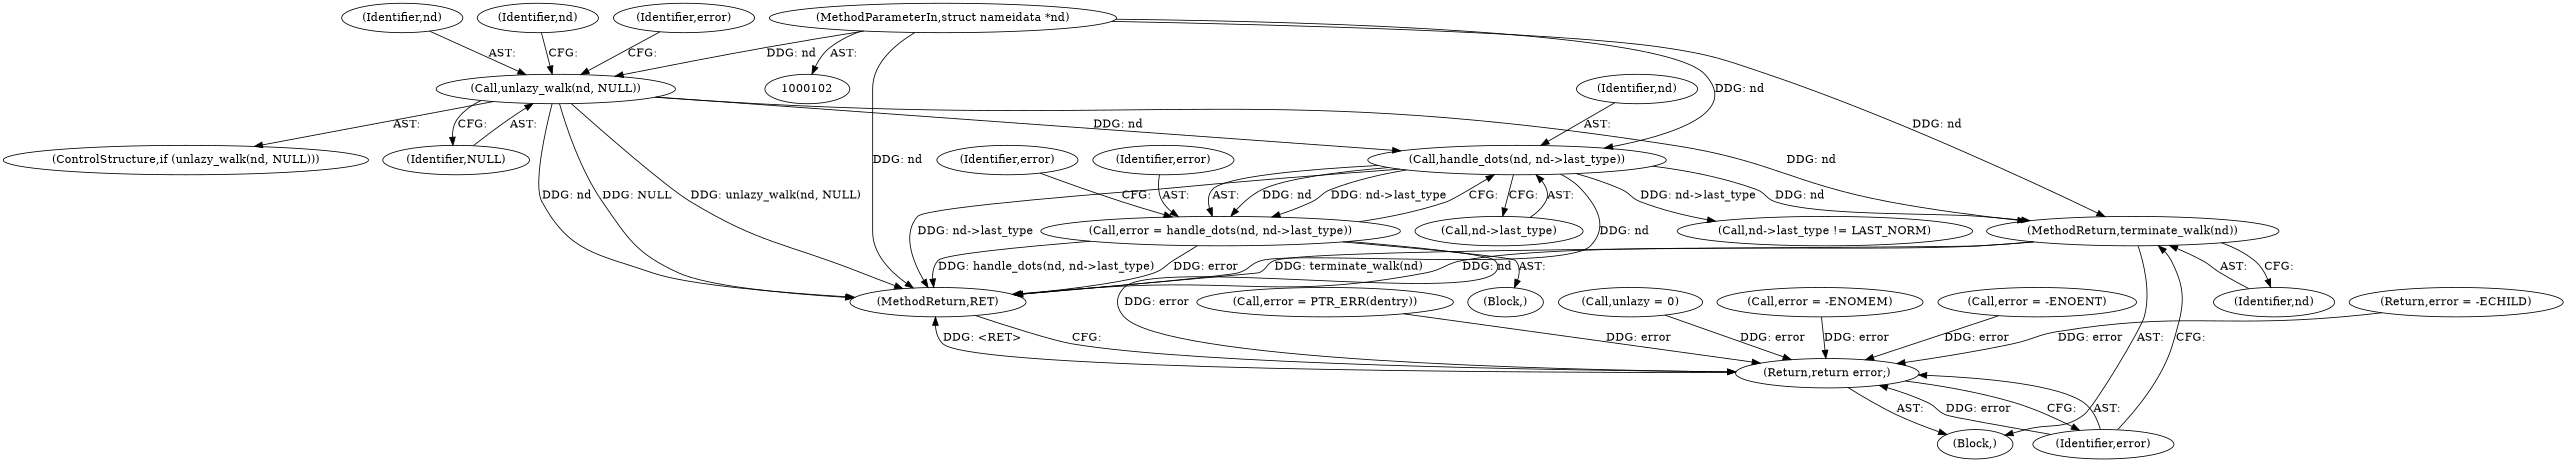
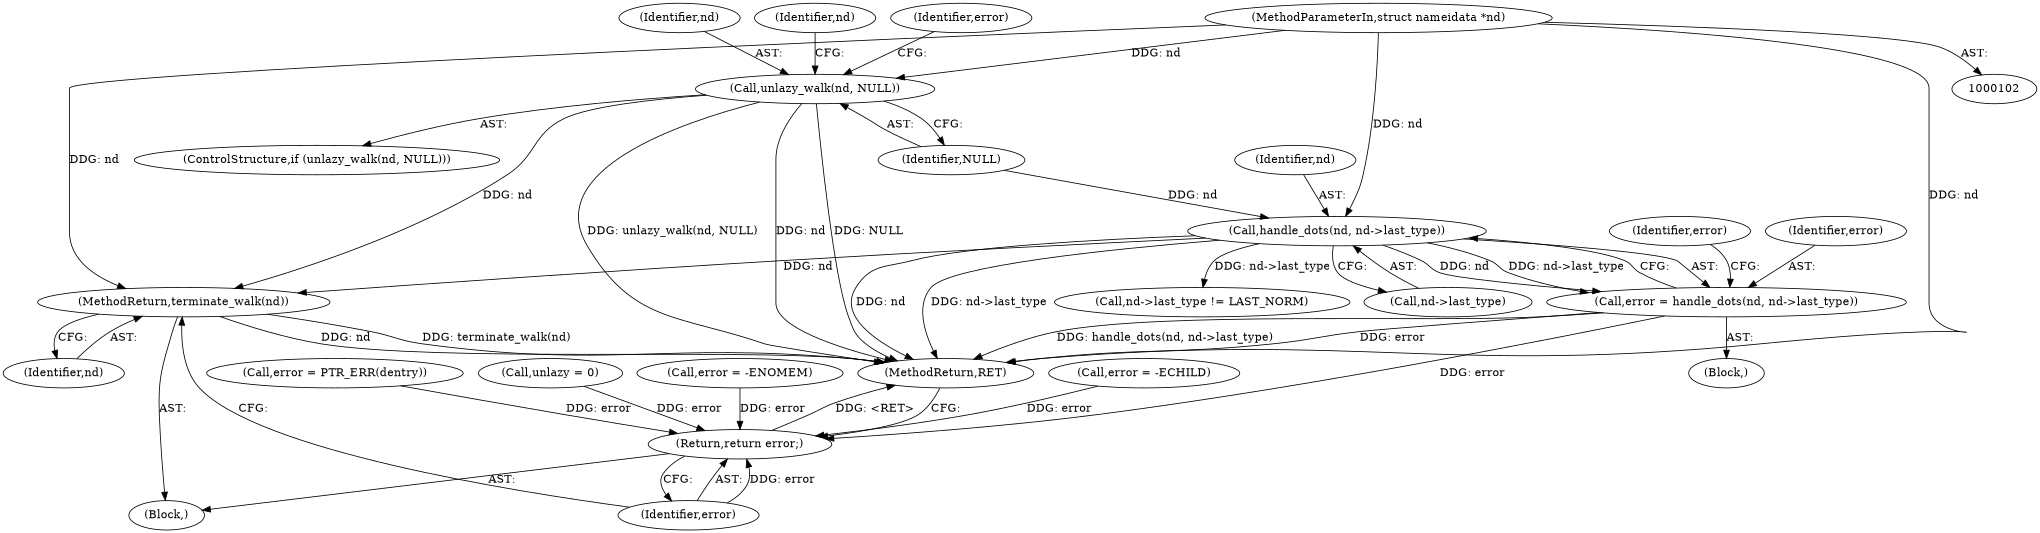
(1024, 124) -> (1132, 193)
(2037, 302) -> none
(2456, 302) -> (1144, 373)
